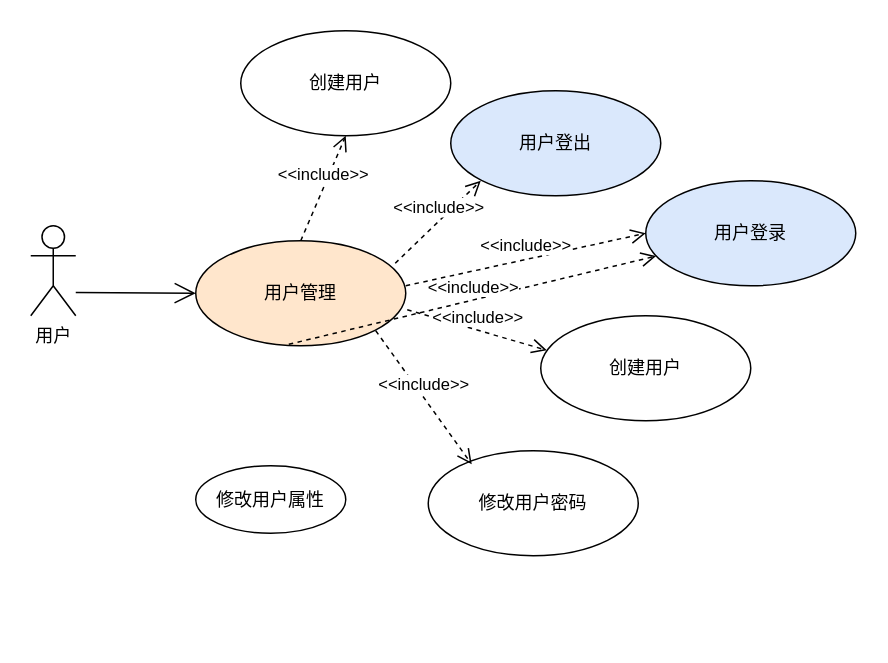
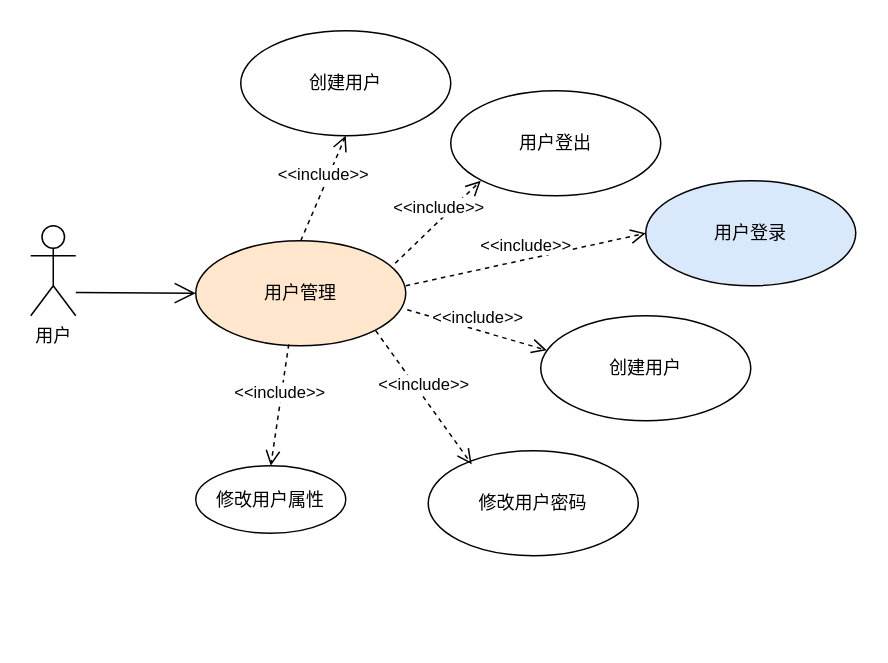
(556, 143) -> (556, 143)
(388, 320) -> (280, 405)
